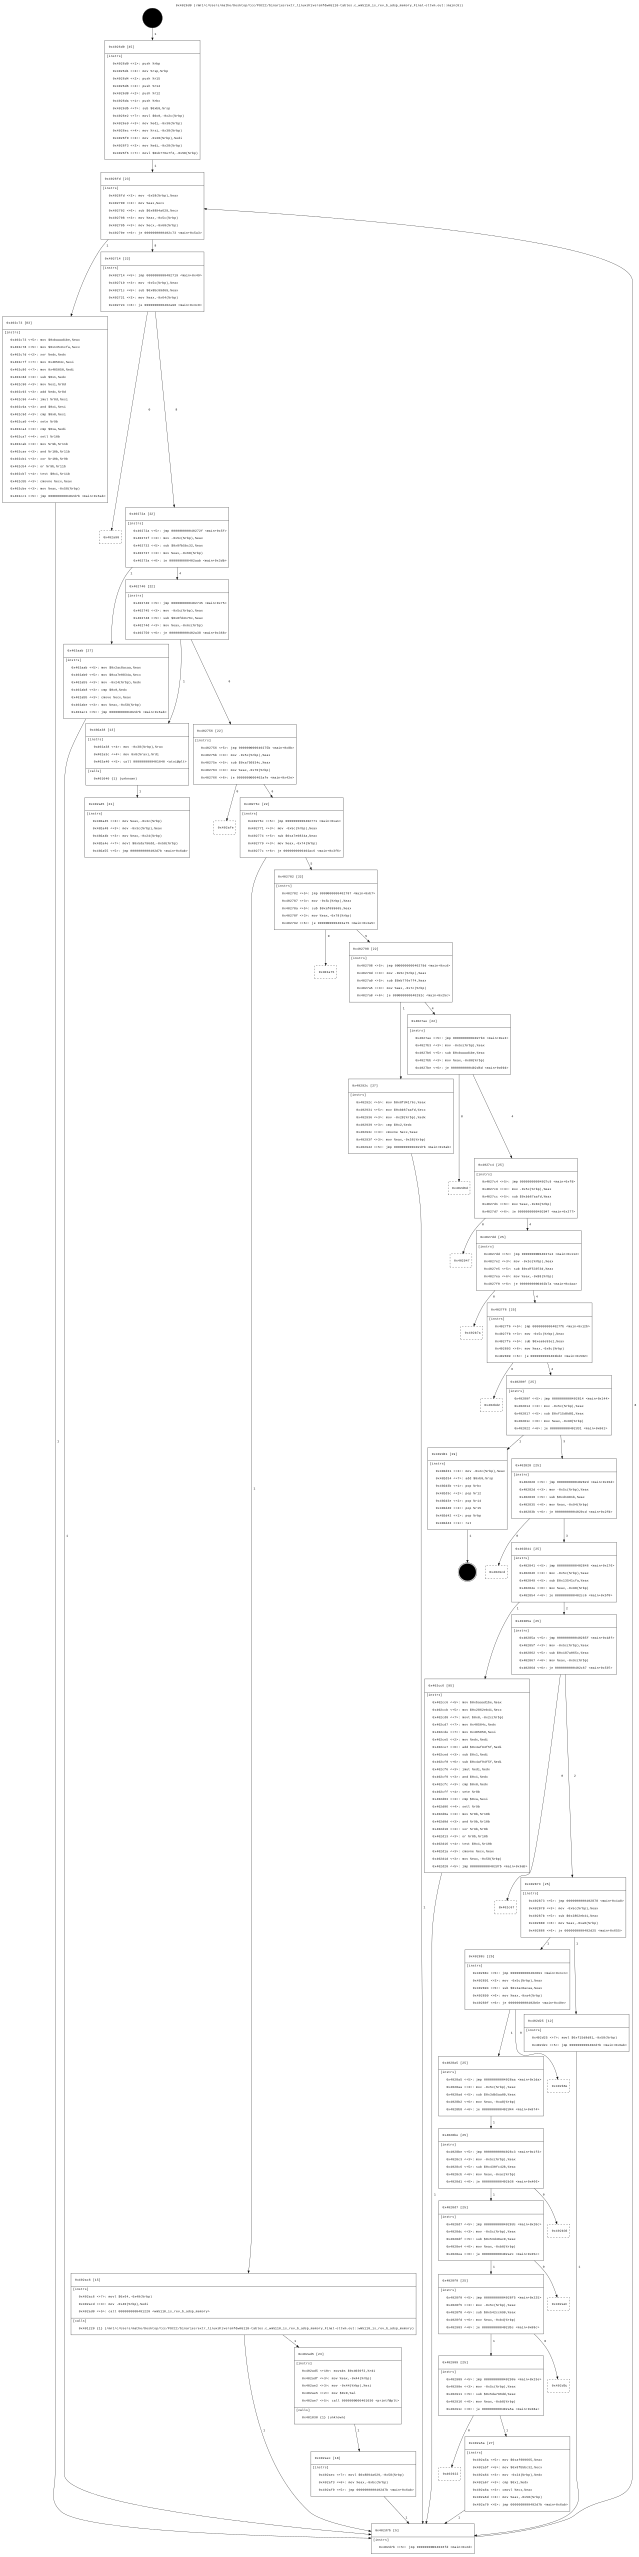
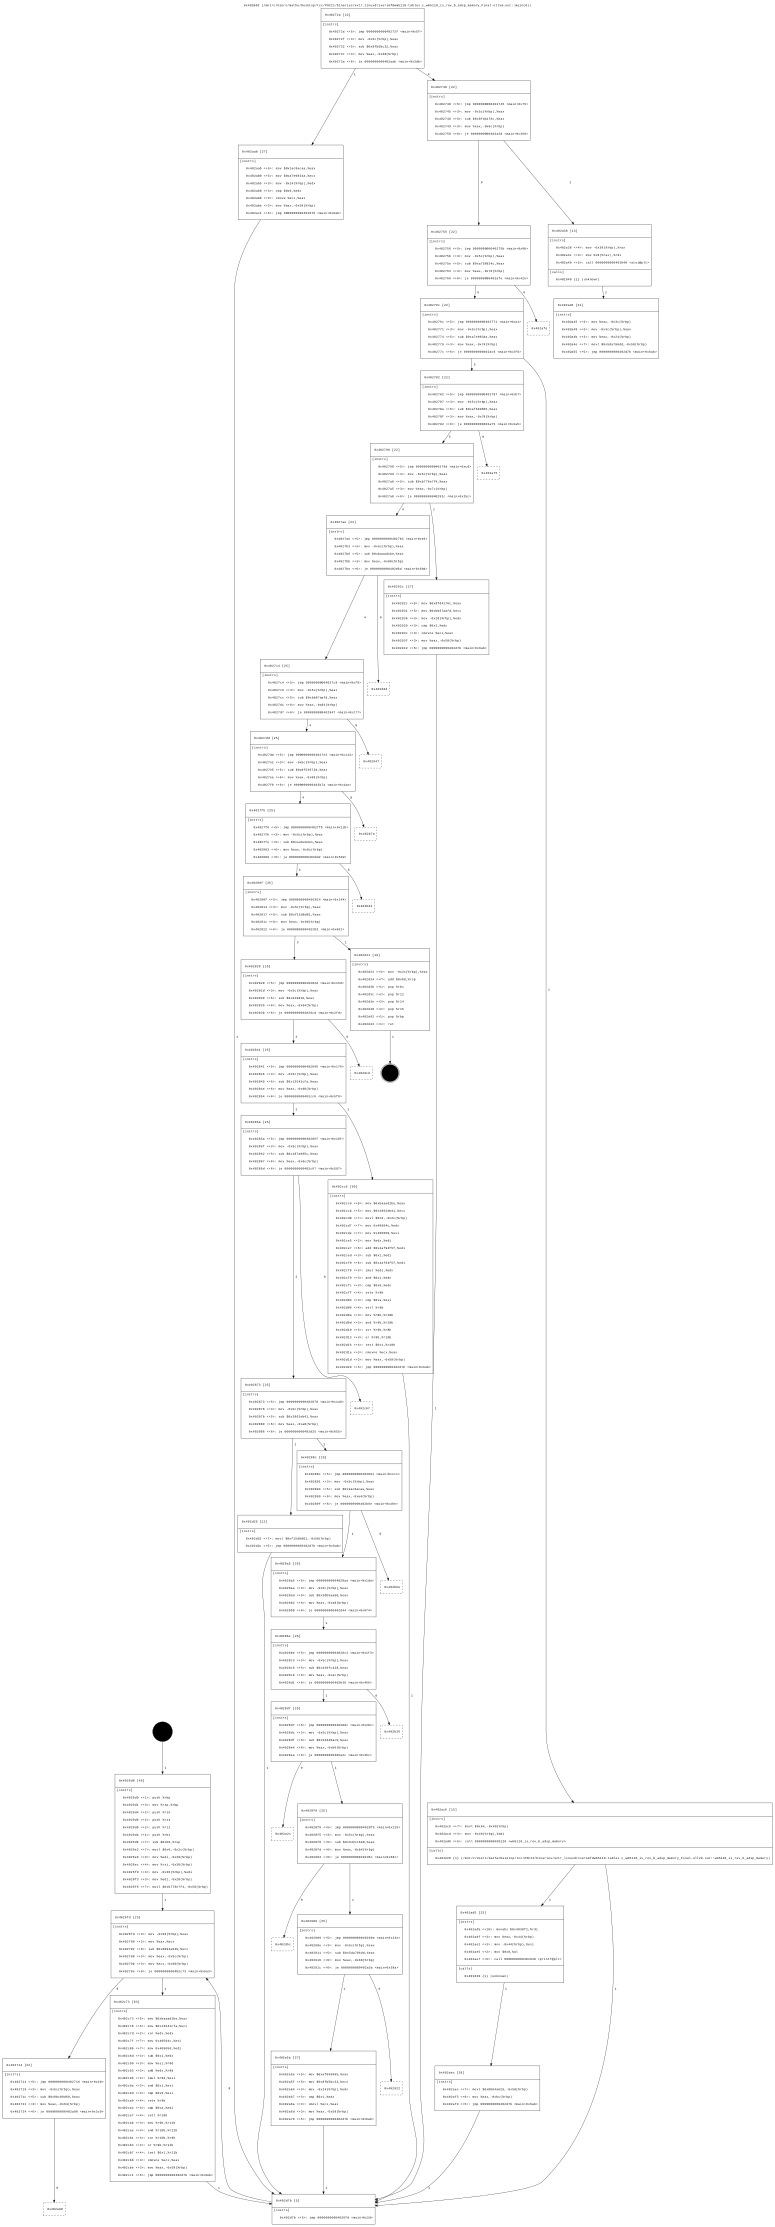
(165, 408) -> none
